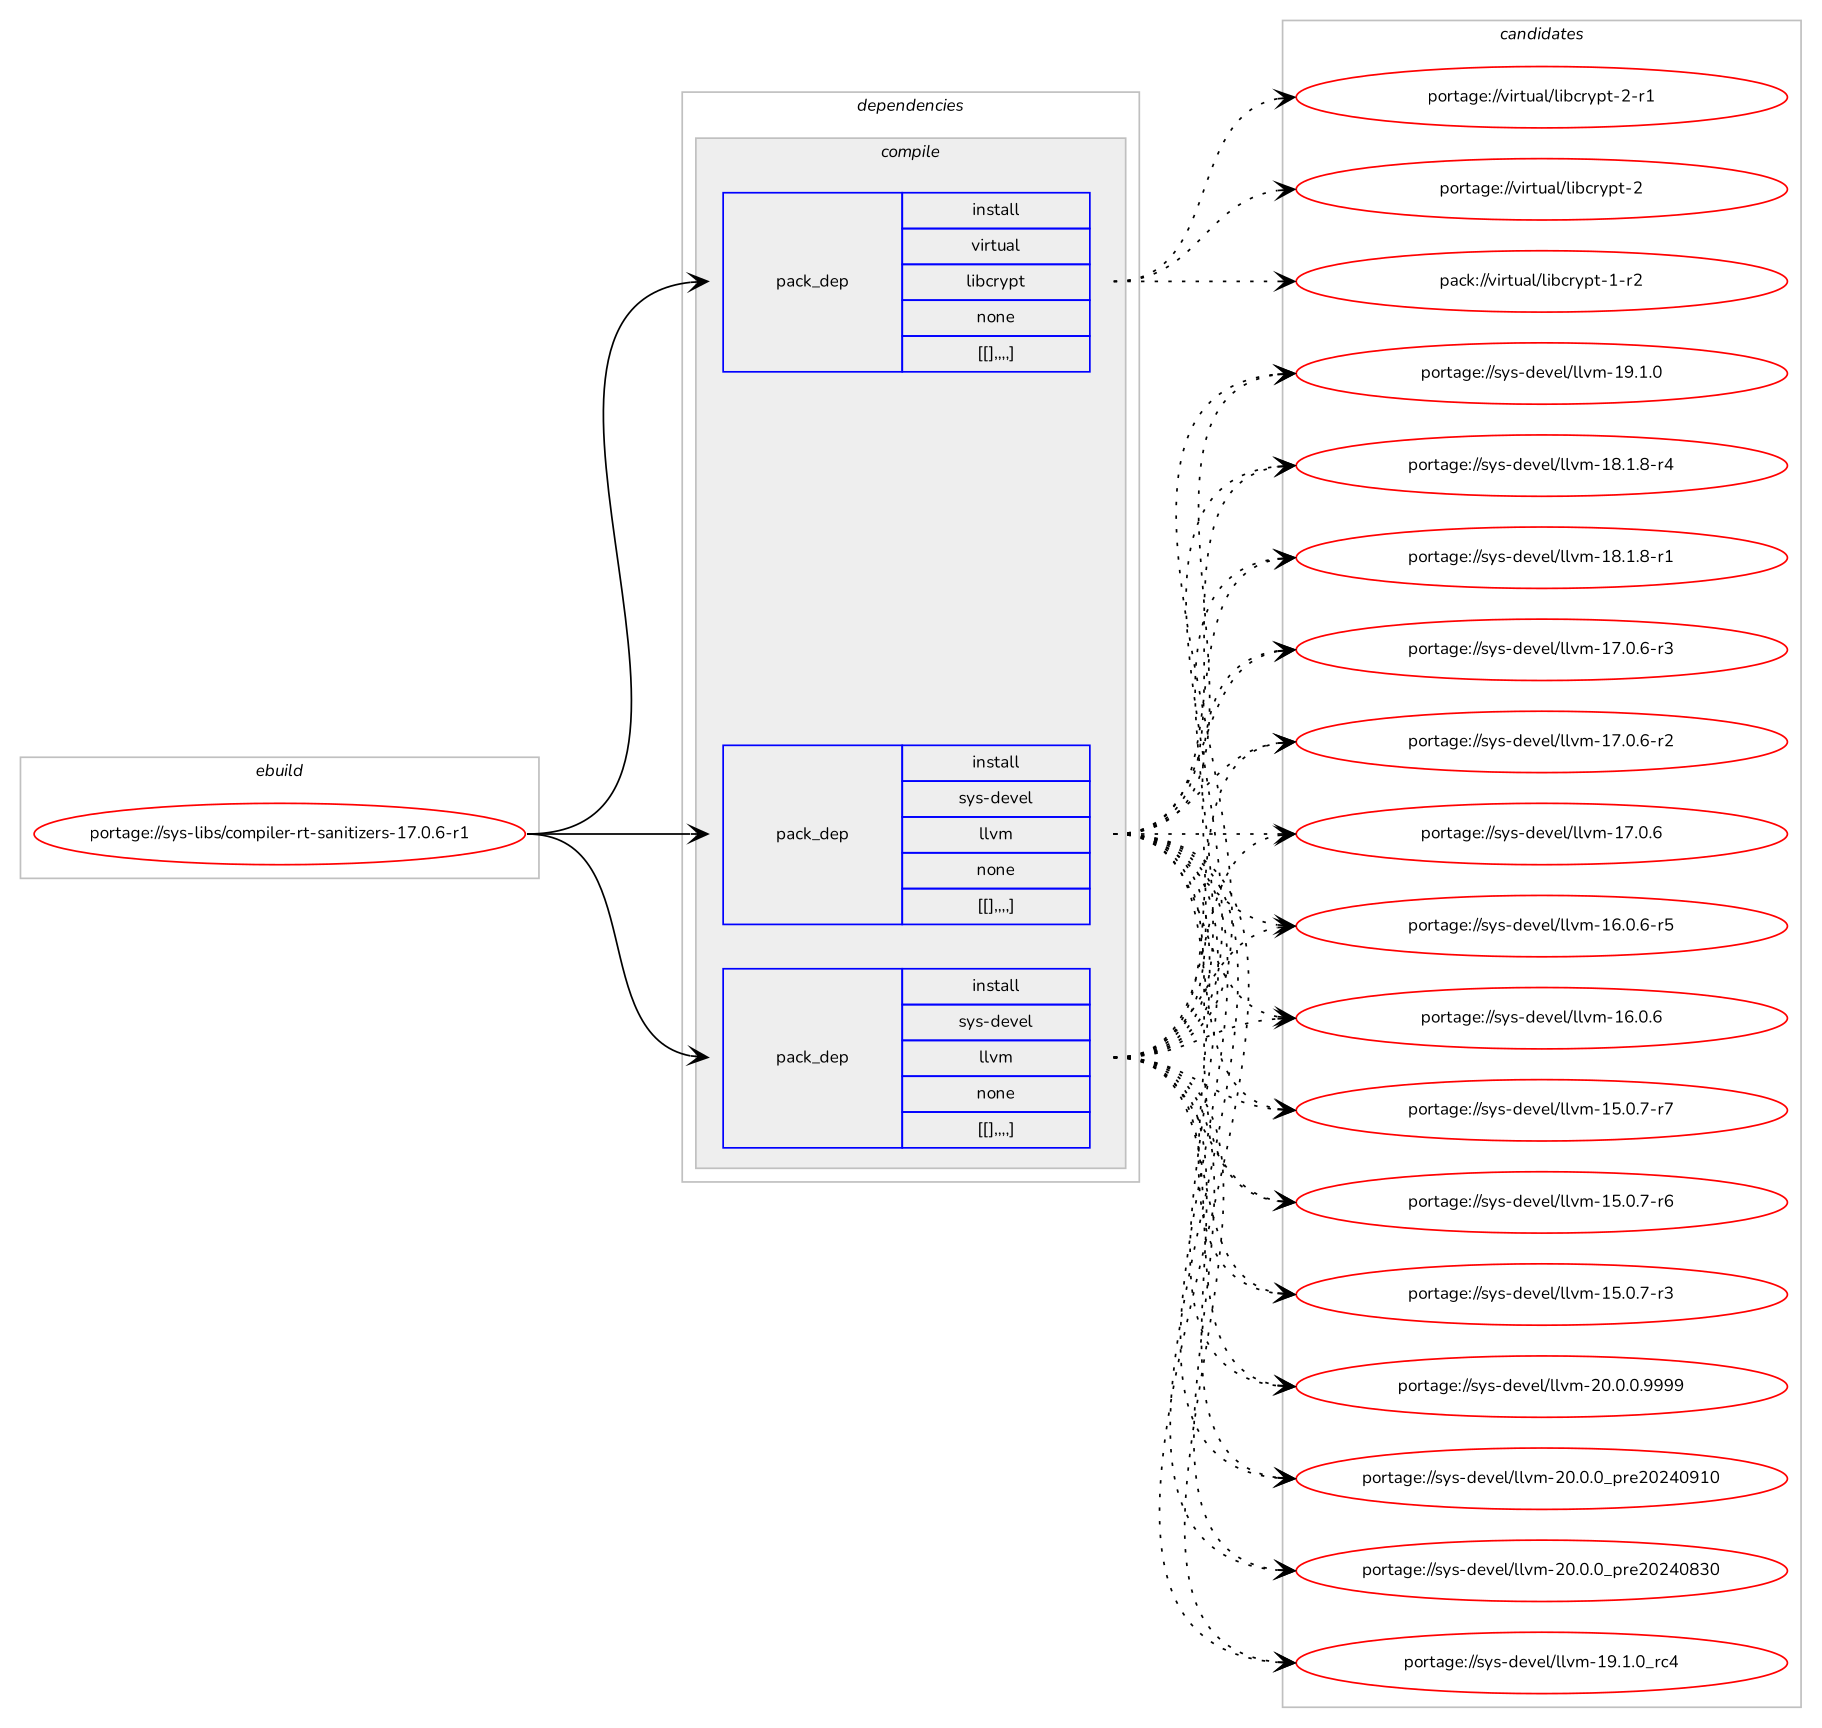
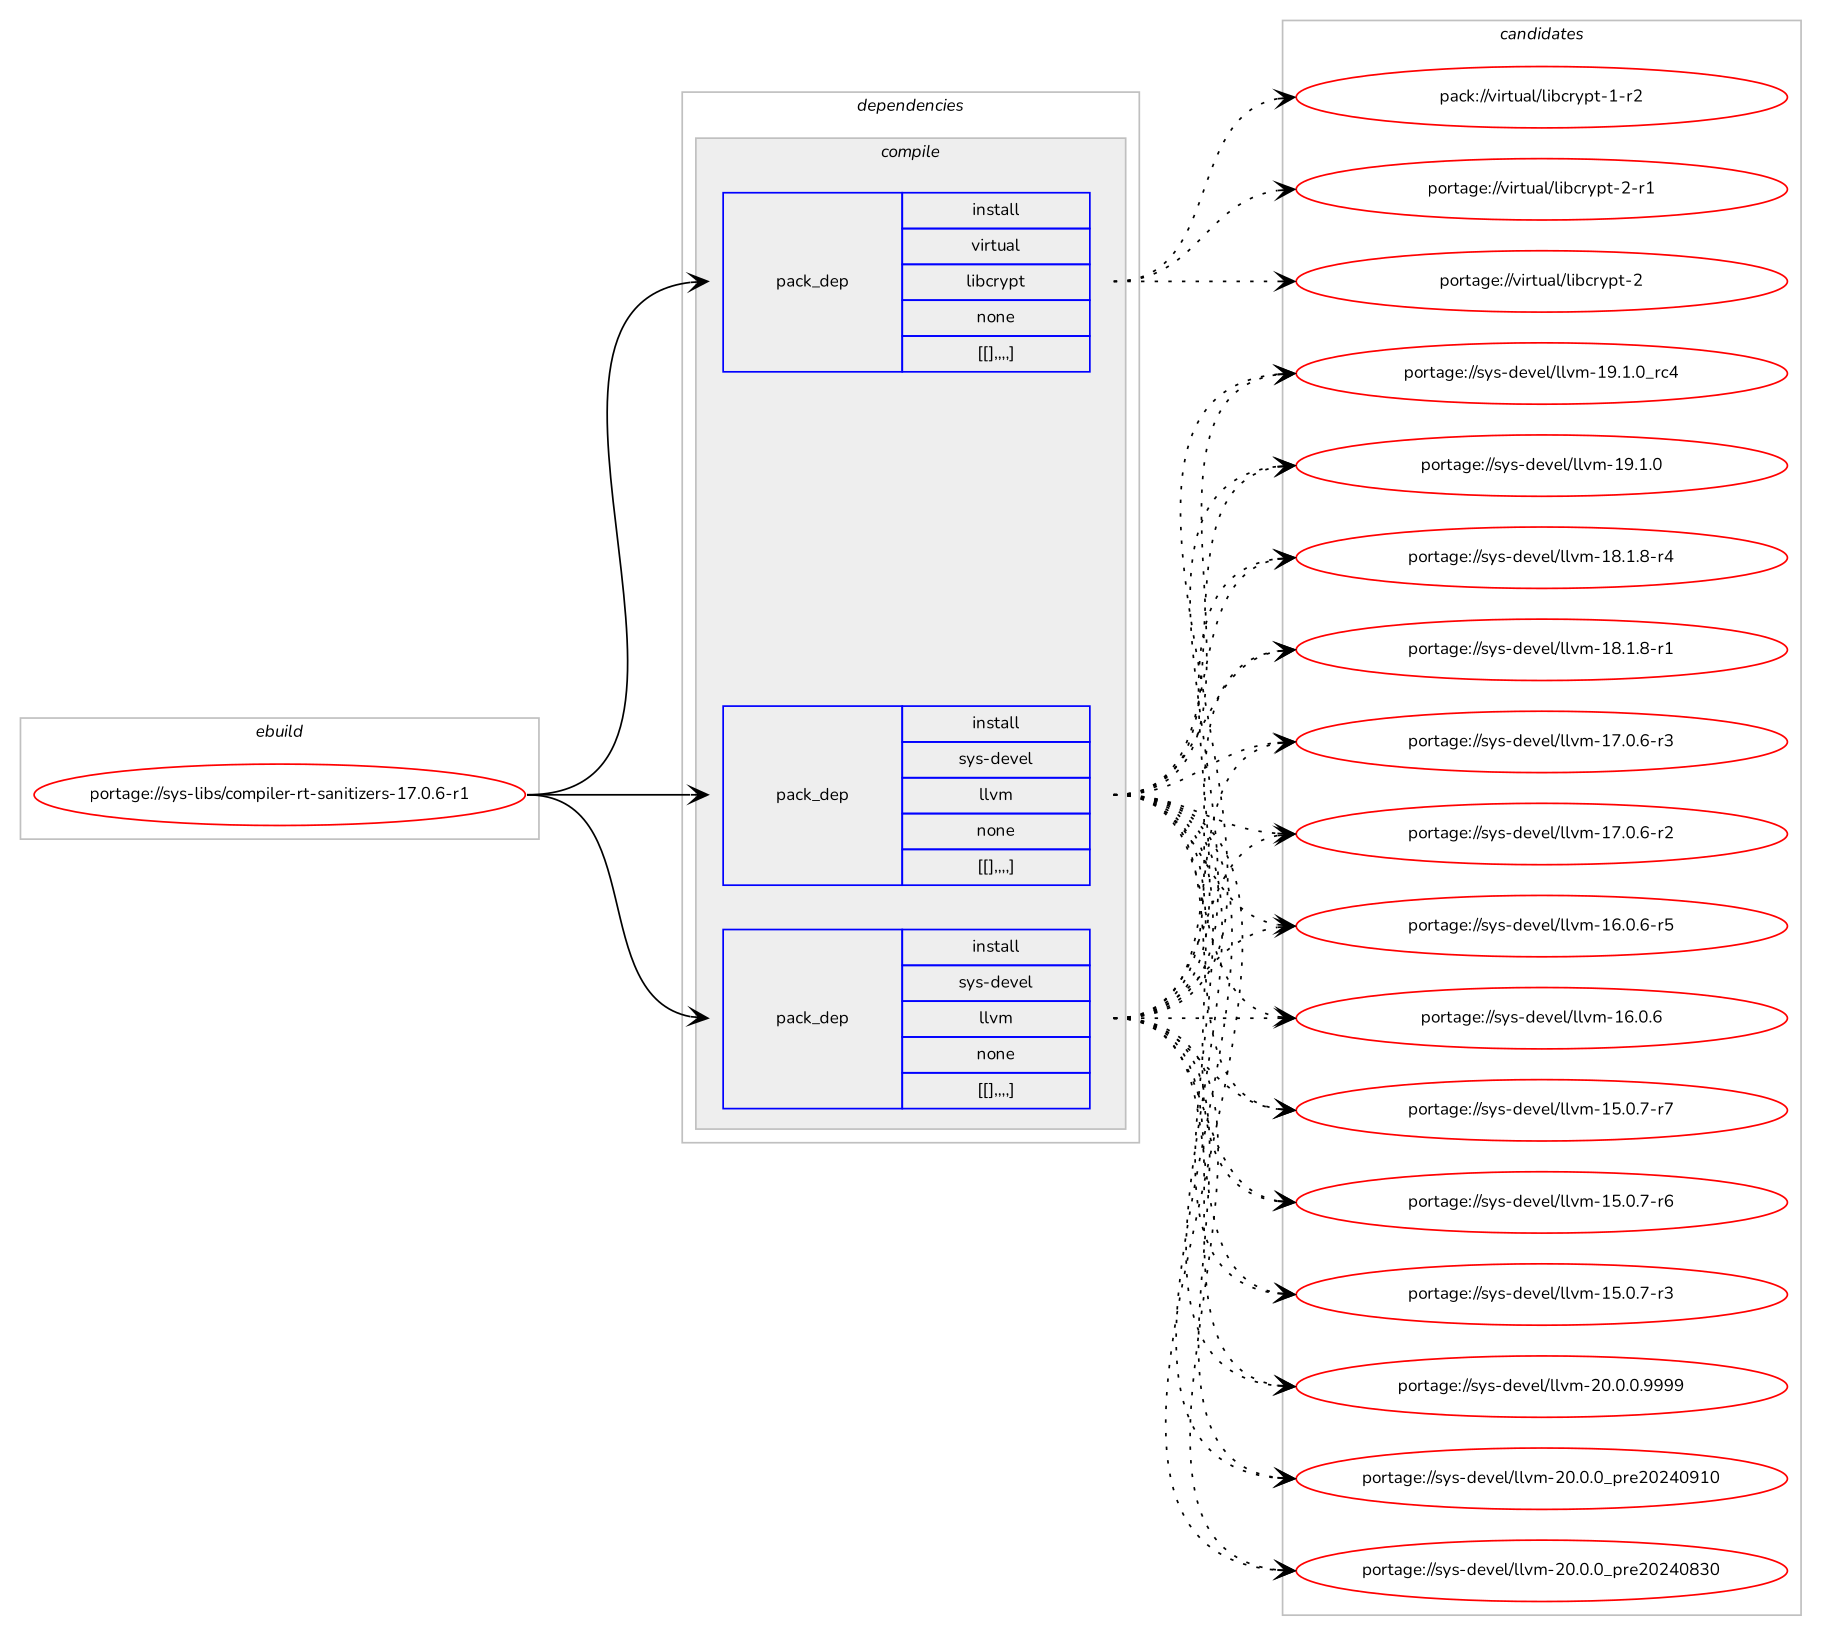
(1542, 834) -> none
